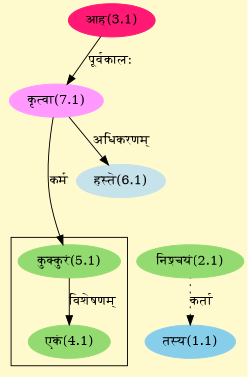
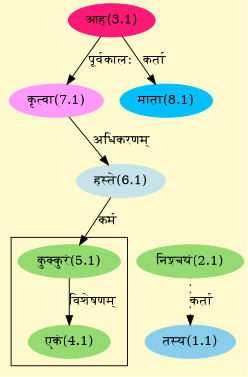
none -> (166, 101)
(48, 177) -> (98, 217)
